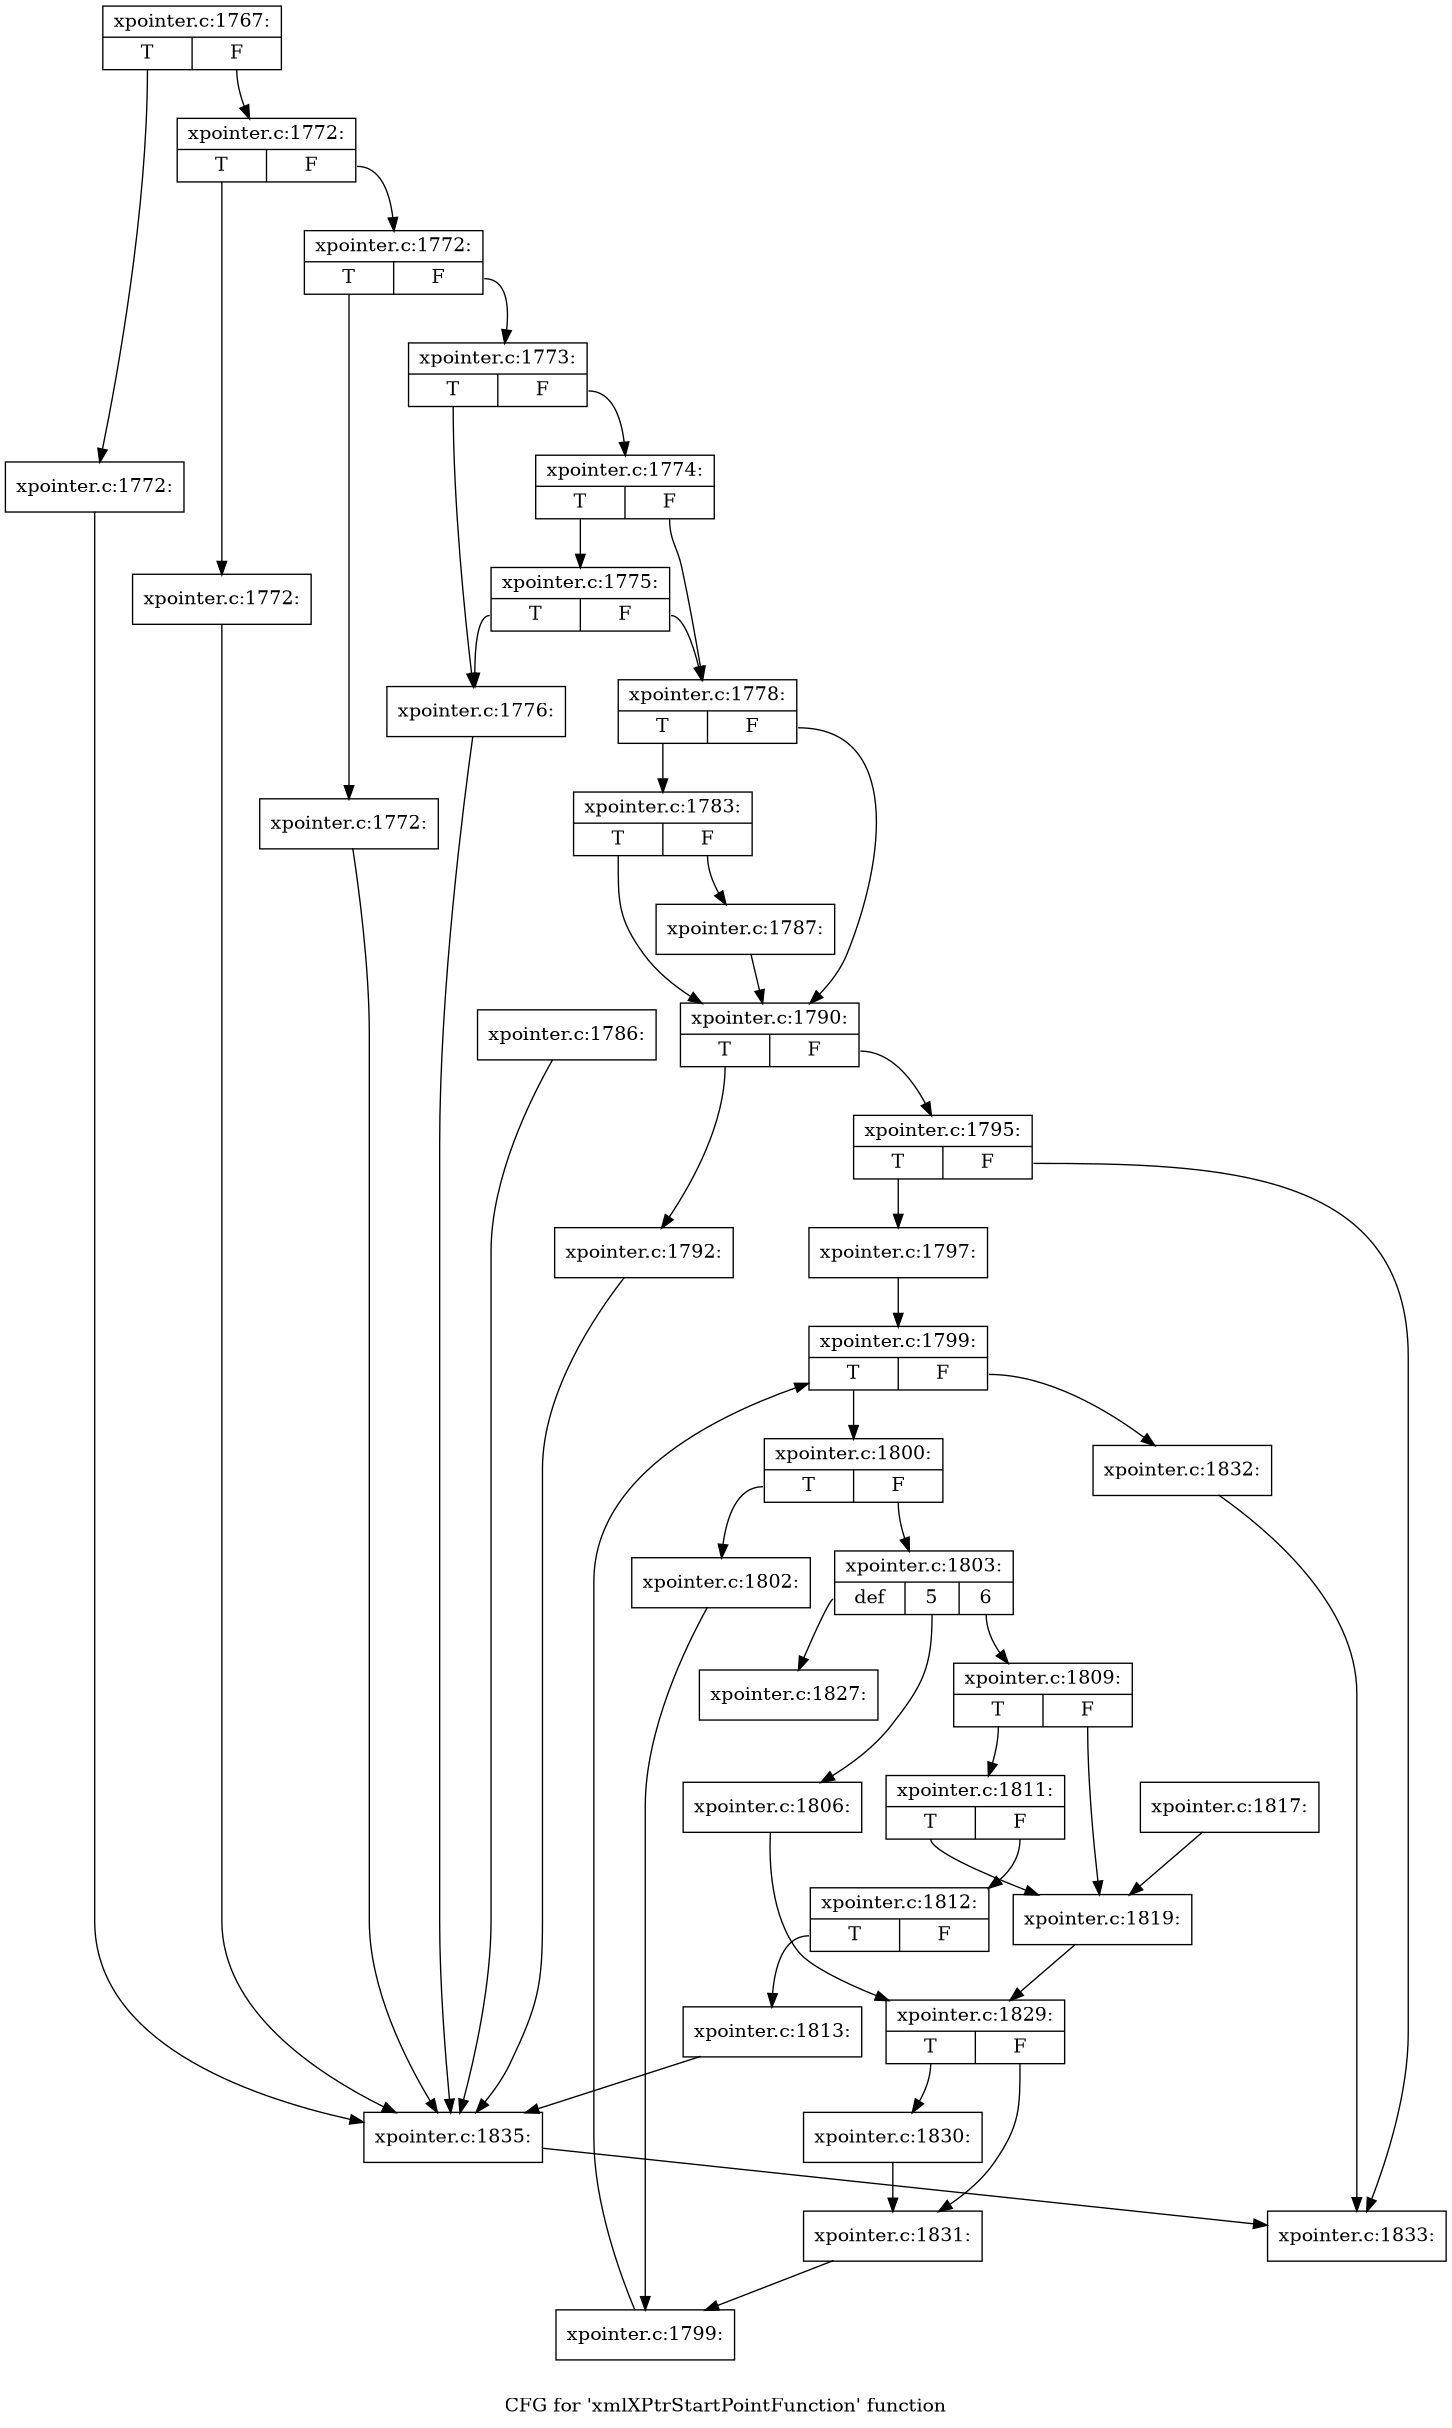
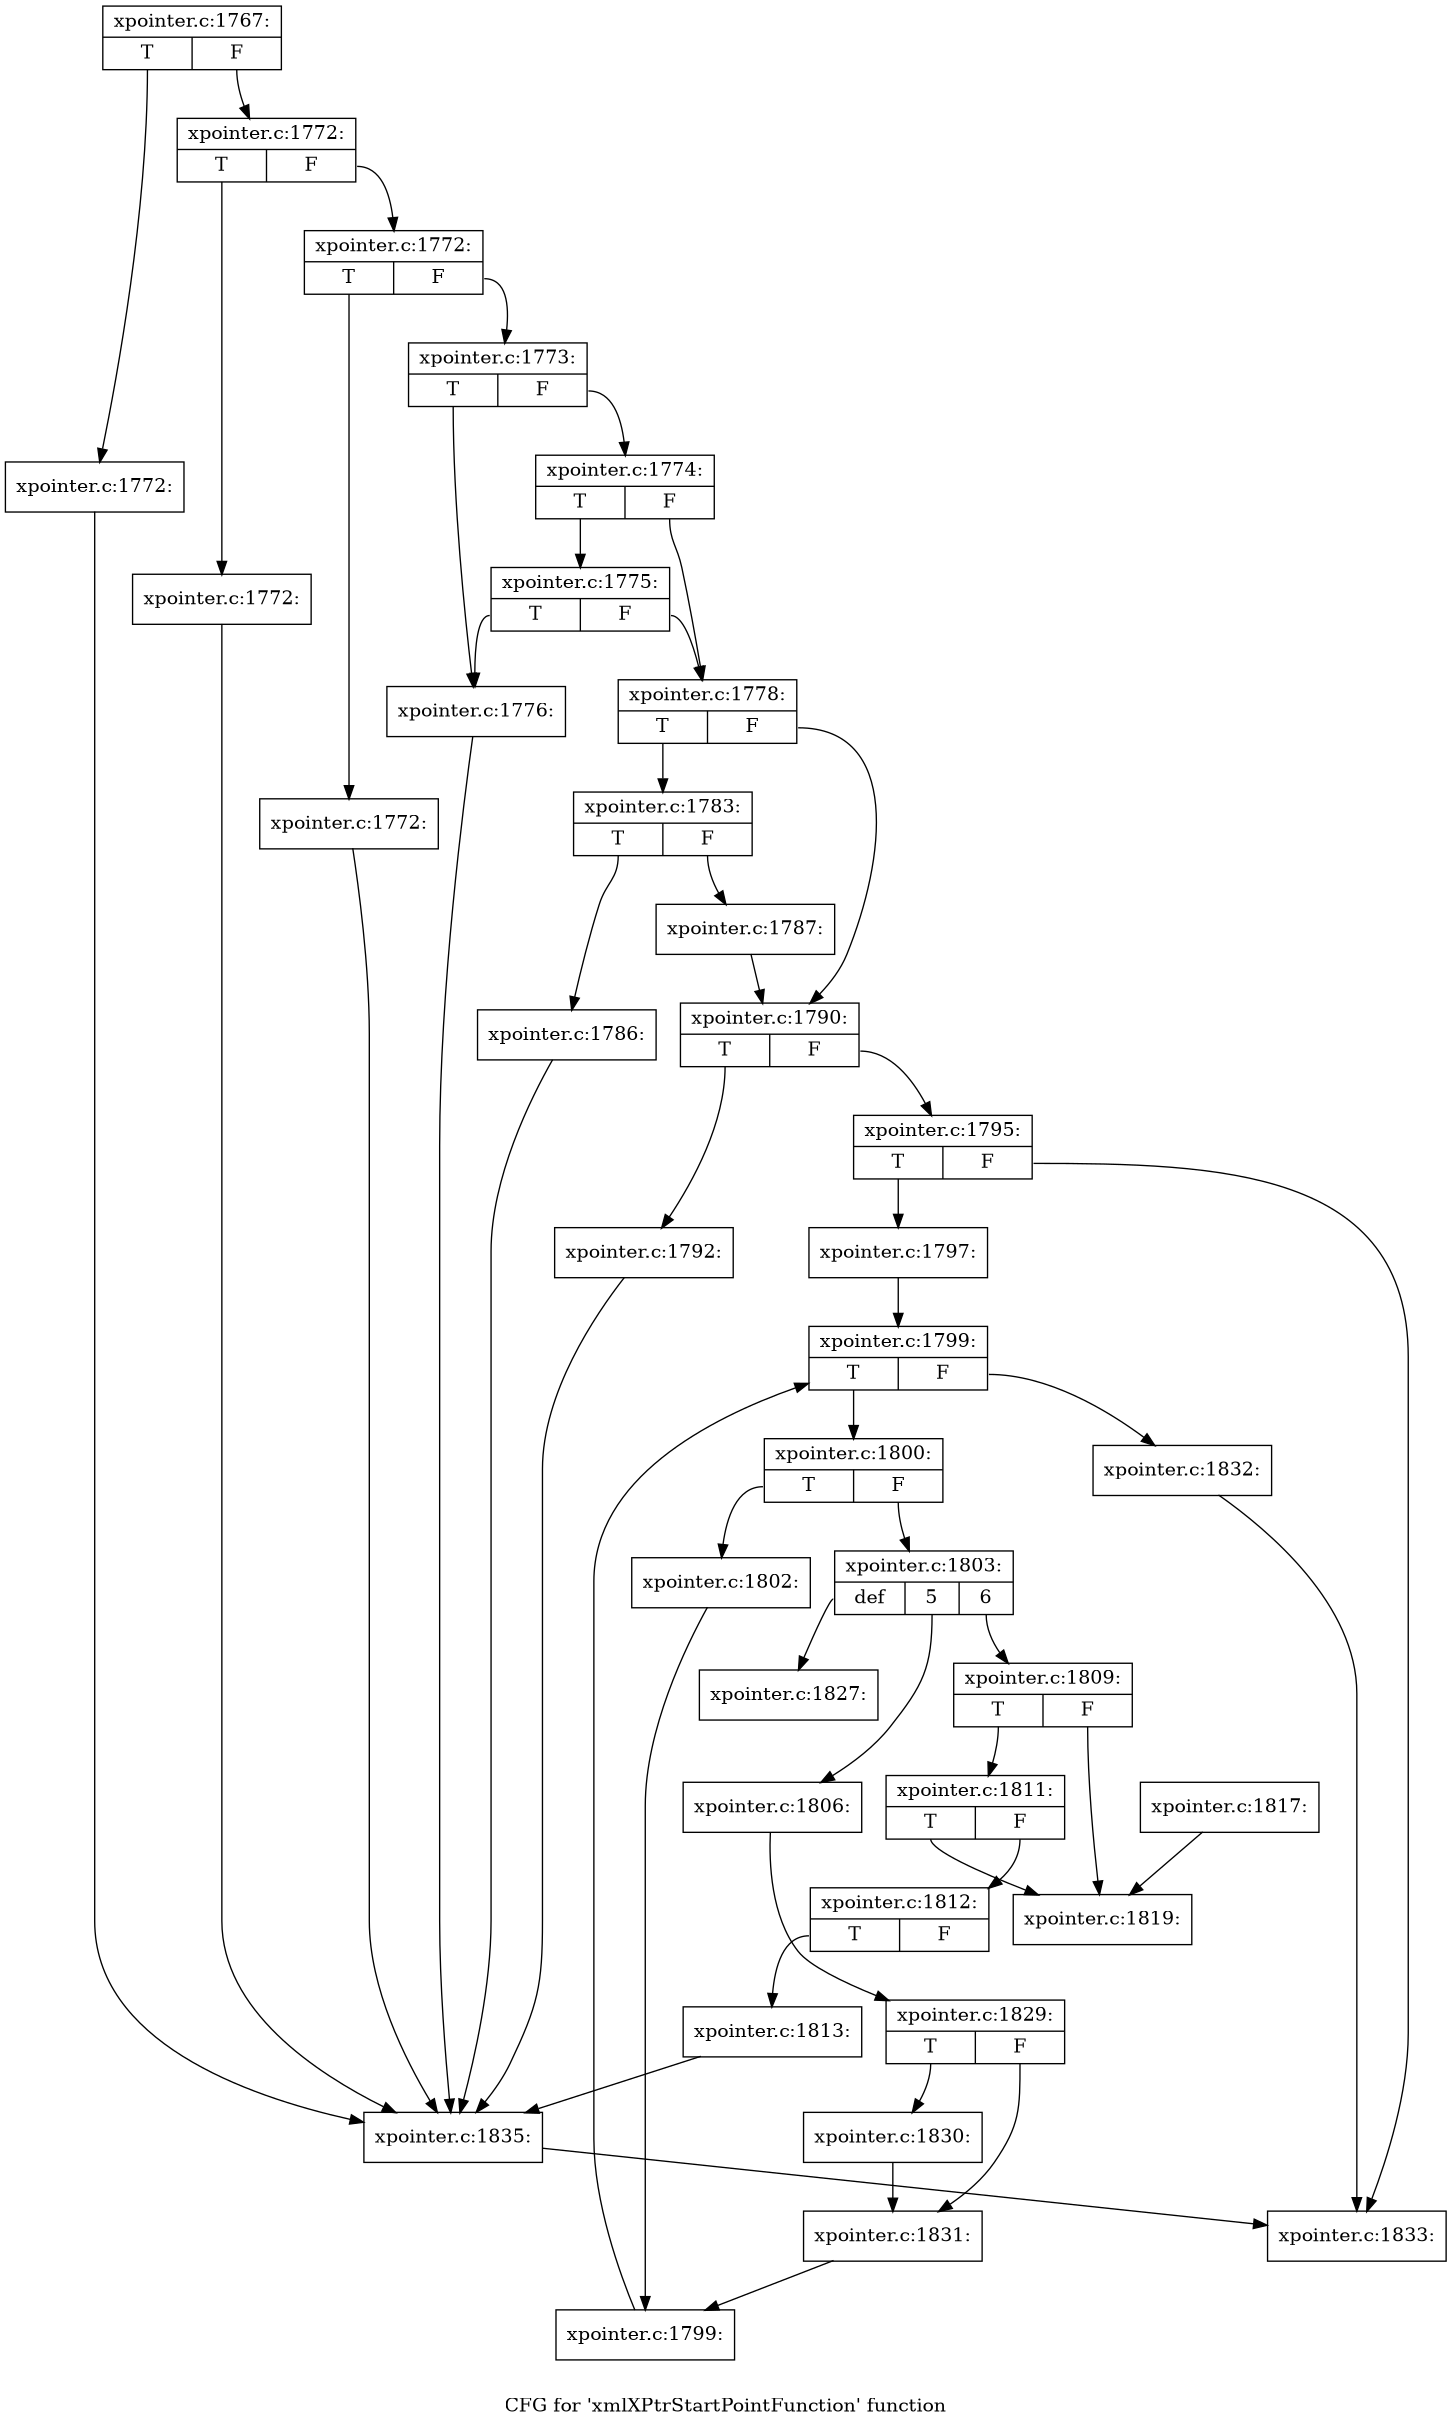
(633, 937) -> (593, 925)
(1048, 1968) -> none
